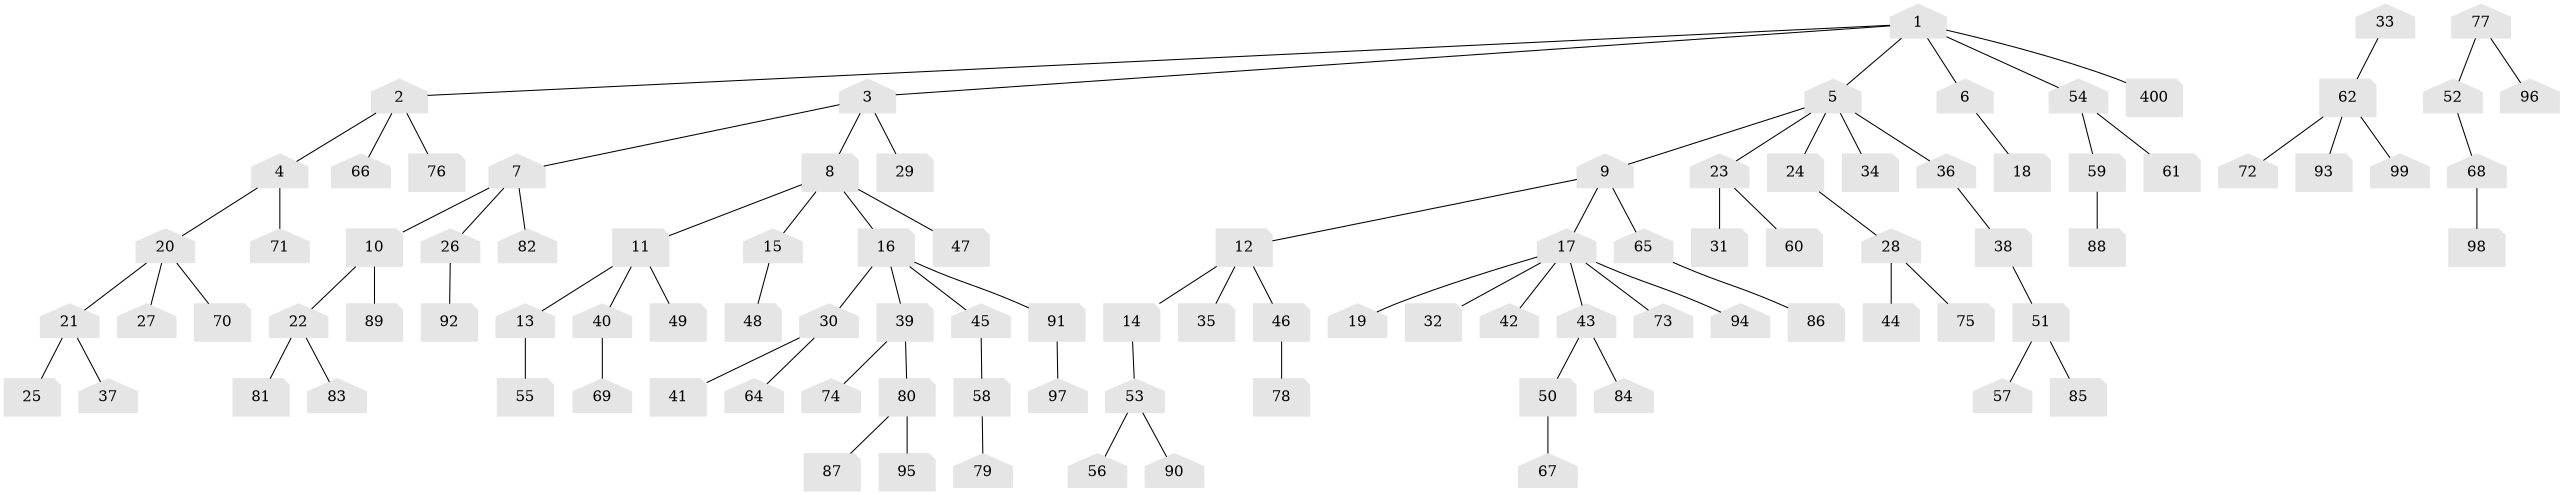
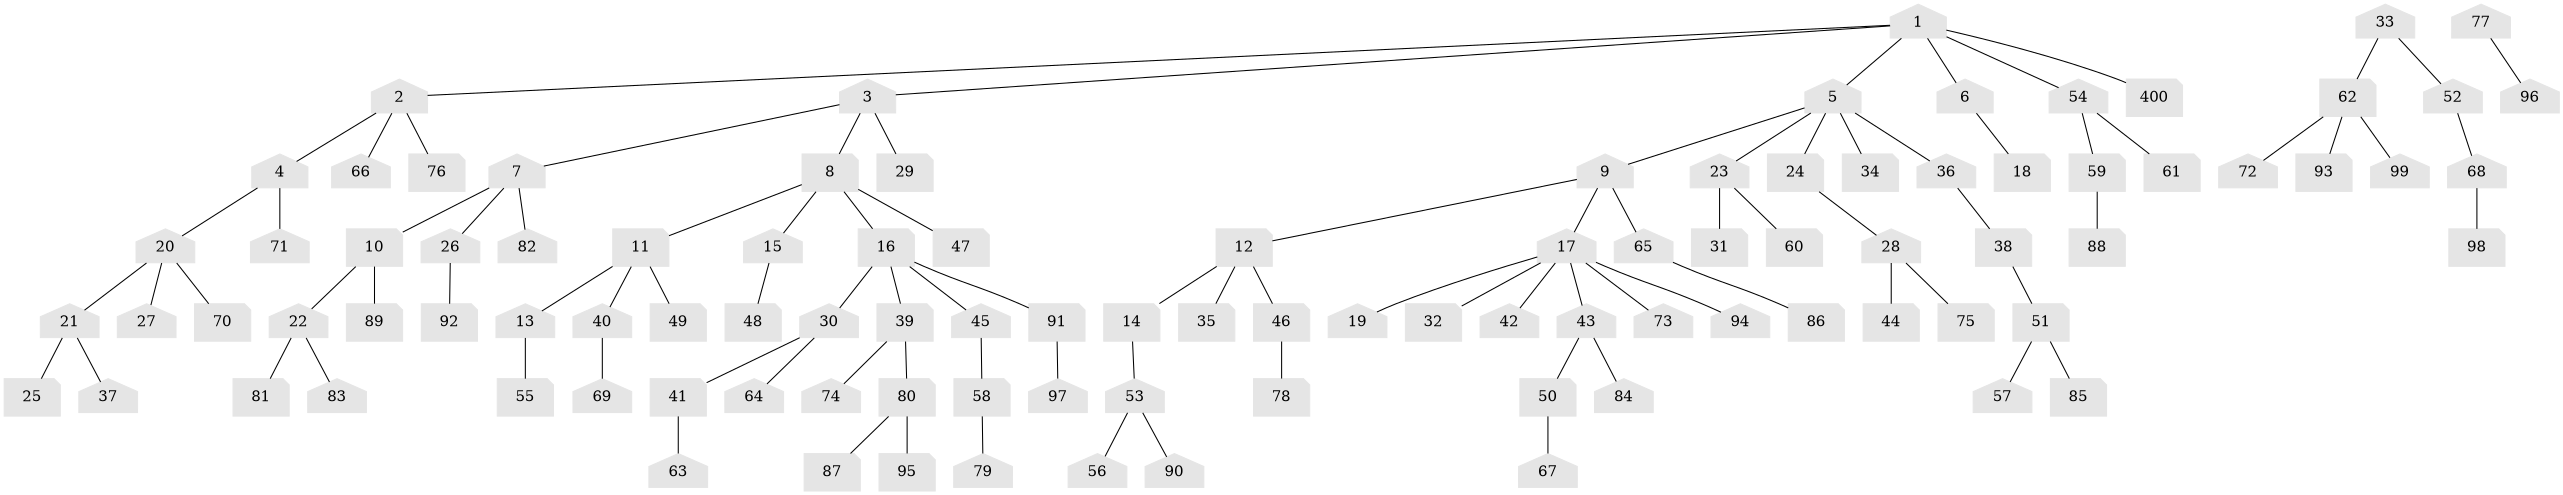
(2467, 60) -> (2420, 61)
none -> (678, 472)
